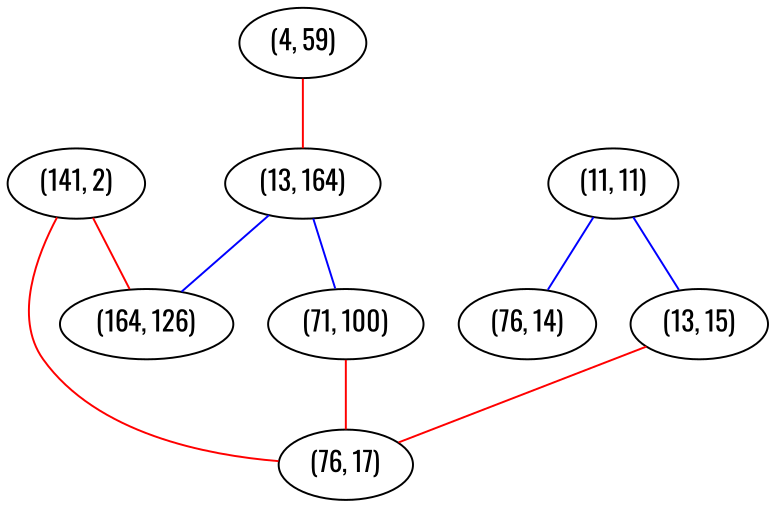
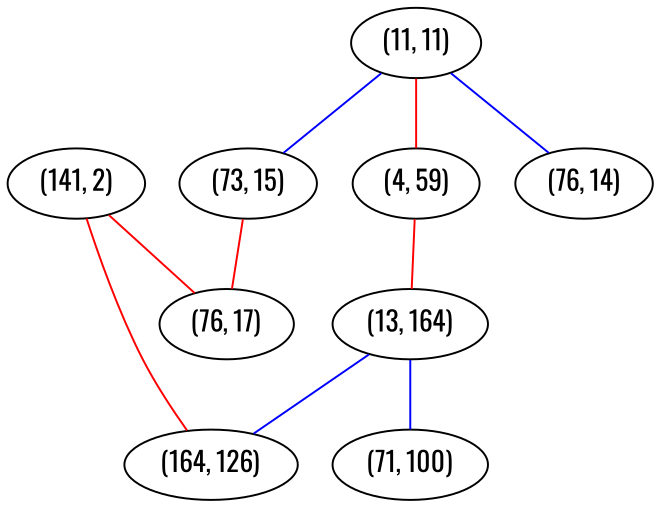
none -> (416, 113)
(699, 324) -> (248, 184)
(346, 395) -> none
